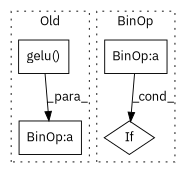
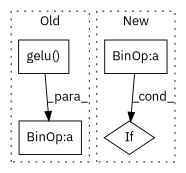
(136, 22) -> (136, 22)
